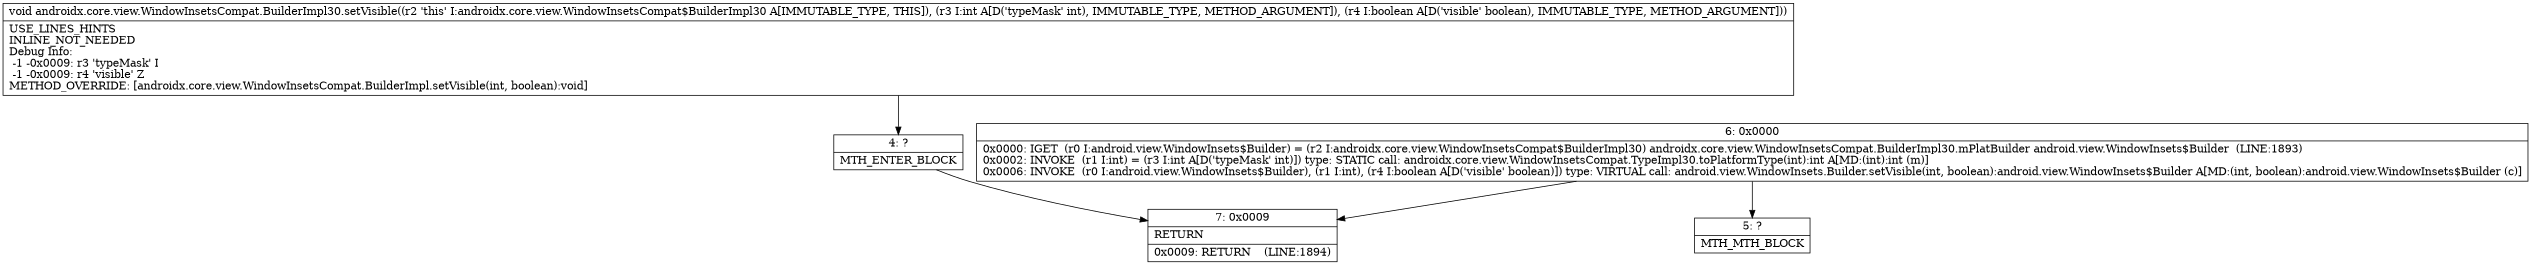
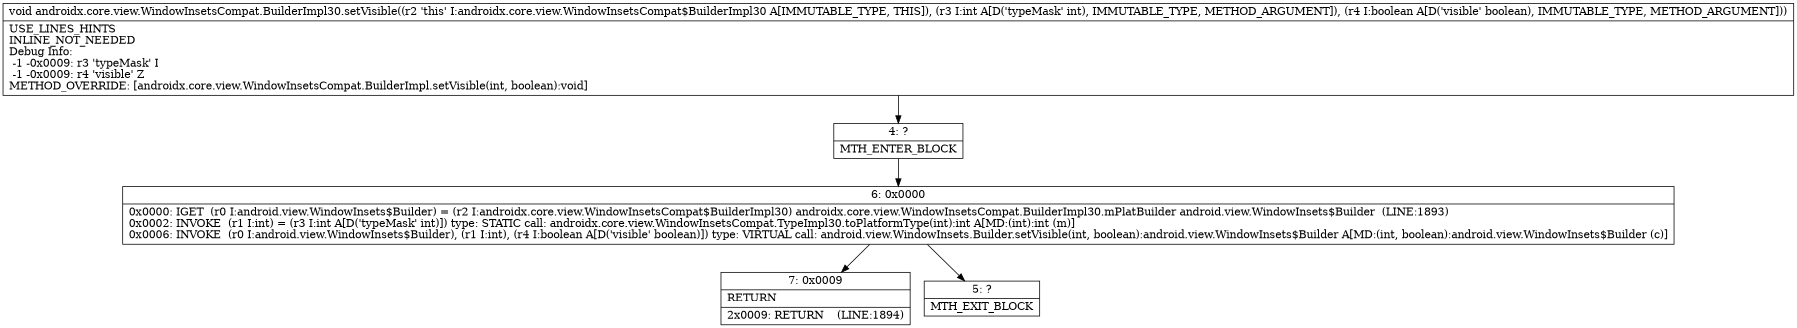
(1037, 199) -> (898, 169)
(1752, 244) -> (982, 307)
(1243, 253) -> (816, 316)
